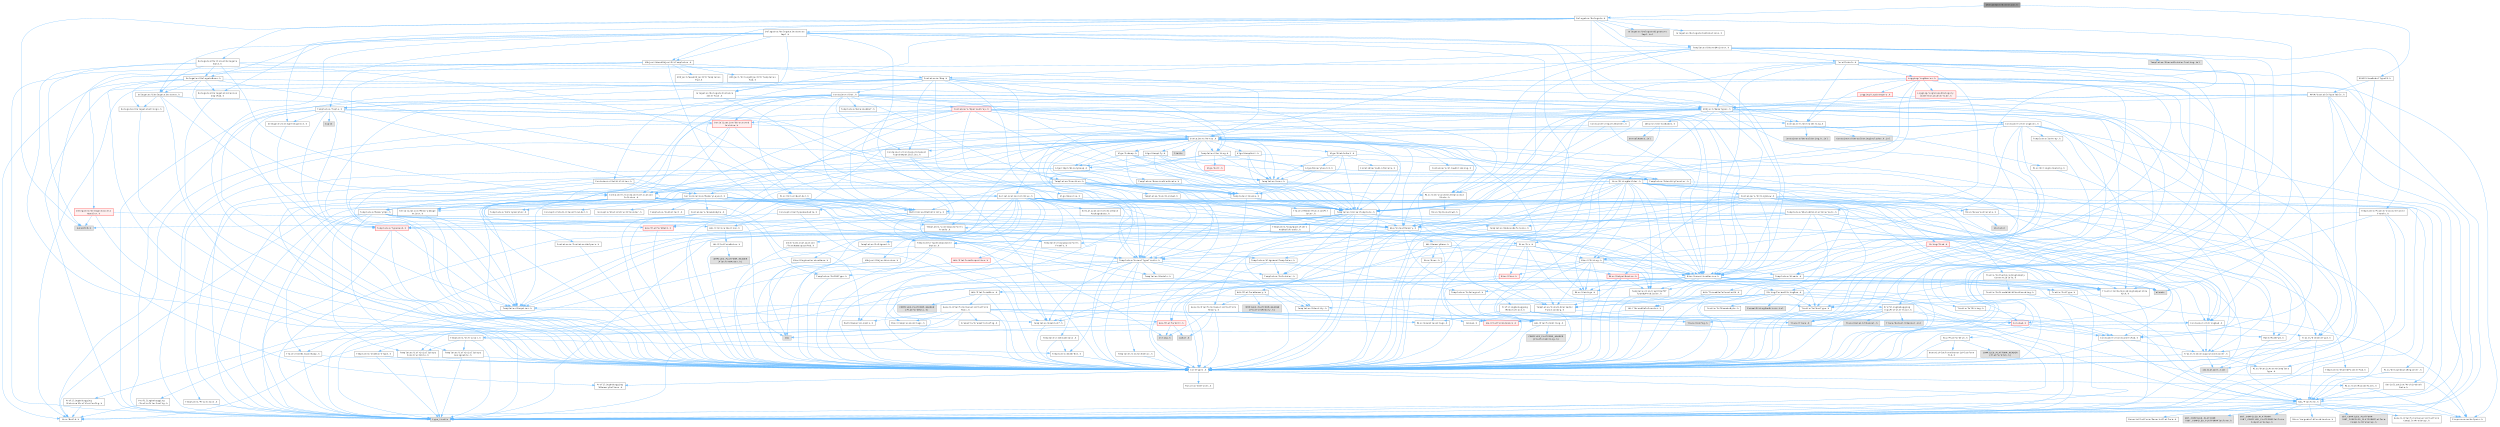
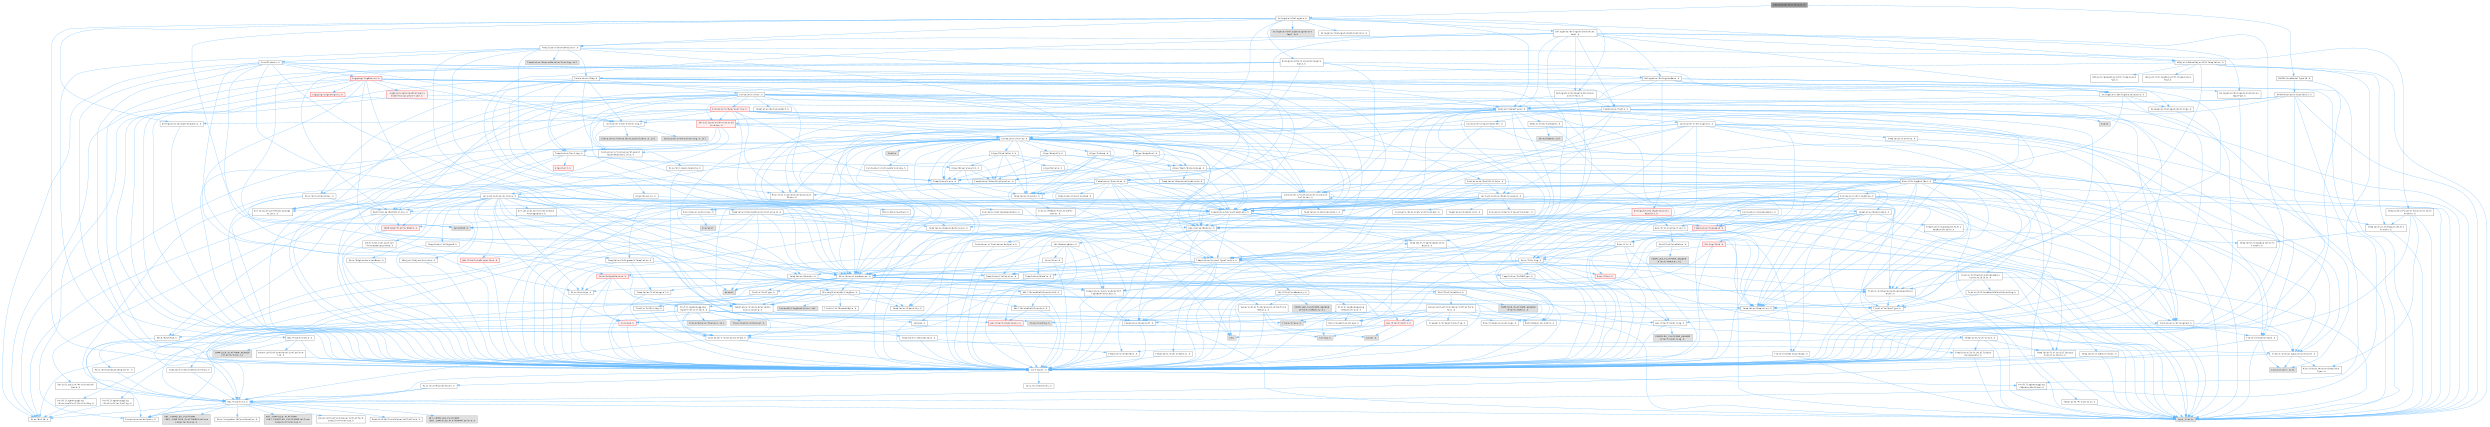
(1378, 168) -> (1053, 168)
(658, 228) -> (401, 228)
(1445, 292) -> (1390, 366)
